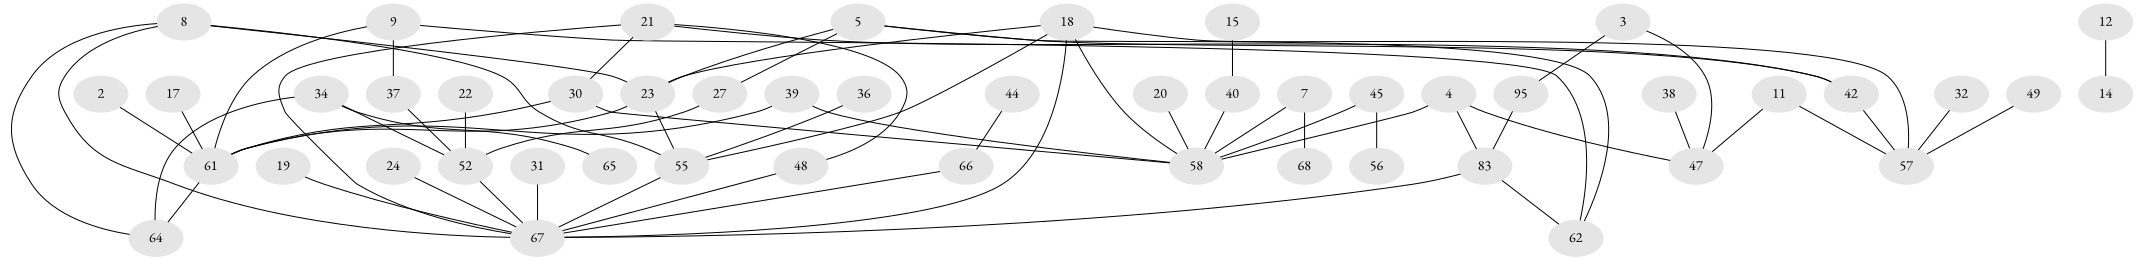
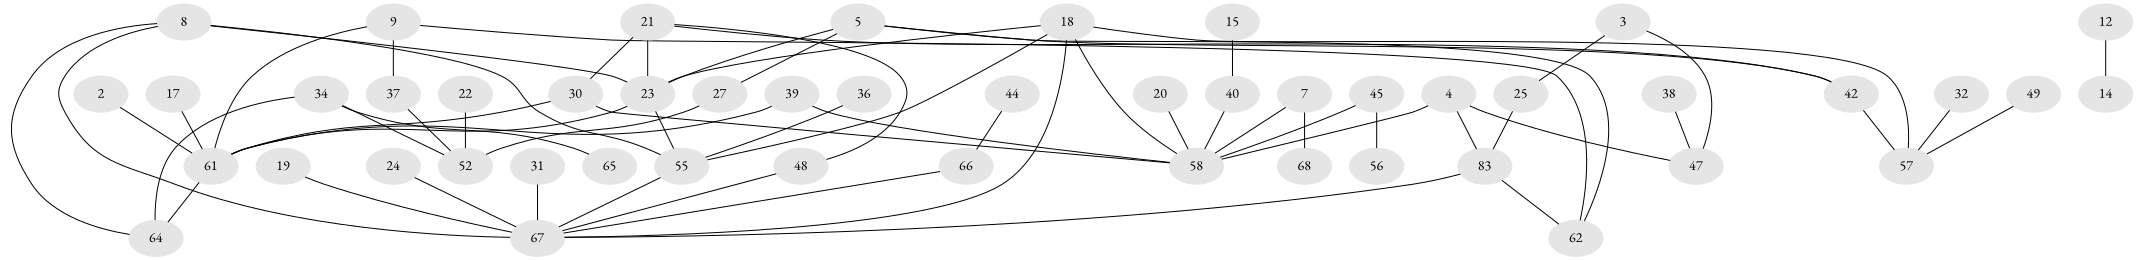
(302, 67) -> (648, 58)
(1521, 94) -> (1521, 94)
(1779, 94) -> none
(501, 202) -> none
